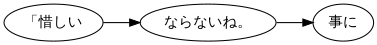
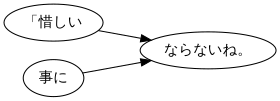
(290, 23) -> (112, 68)
